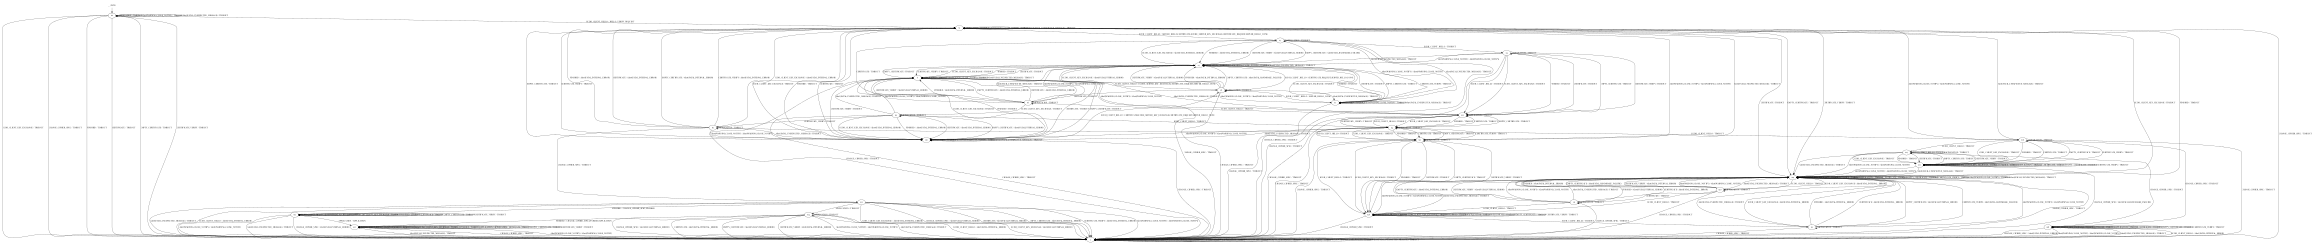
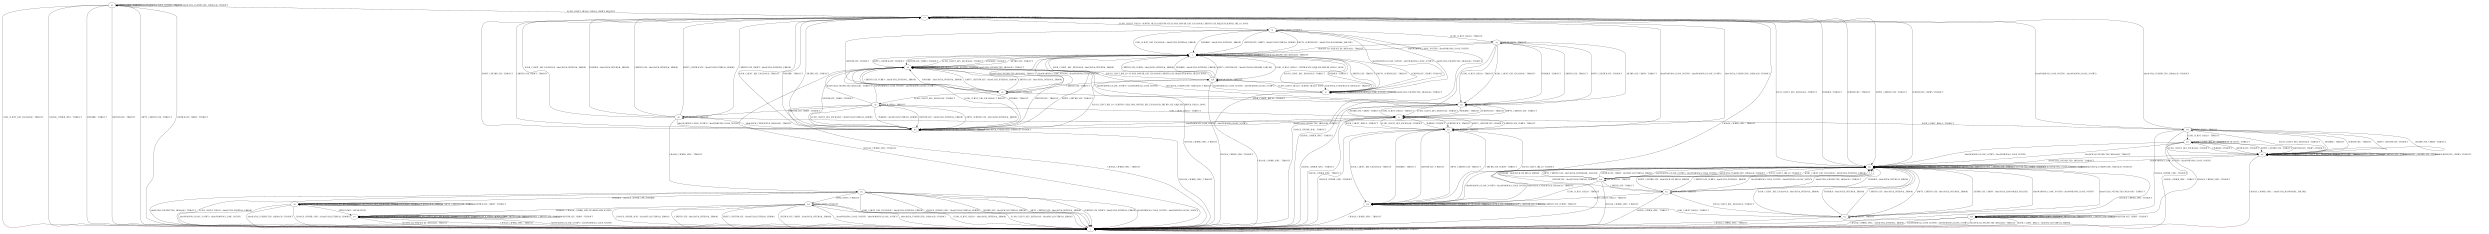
(112, 5) -> none
none -> (1754, 212)
